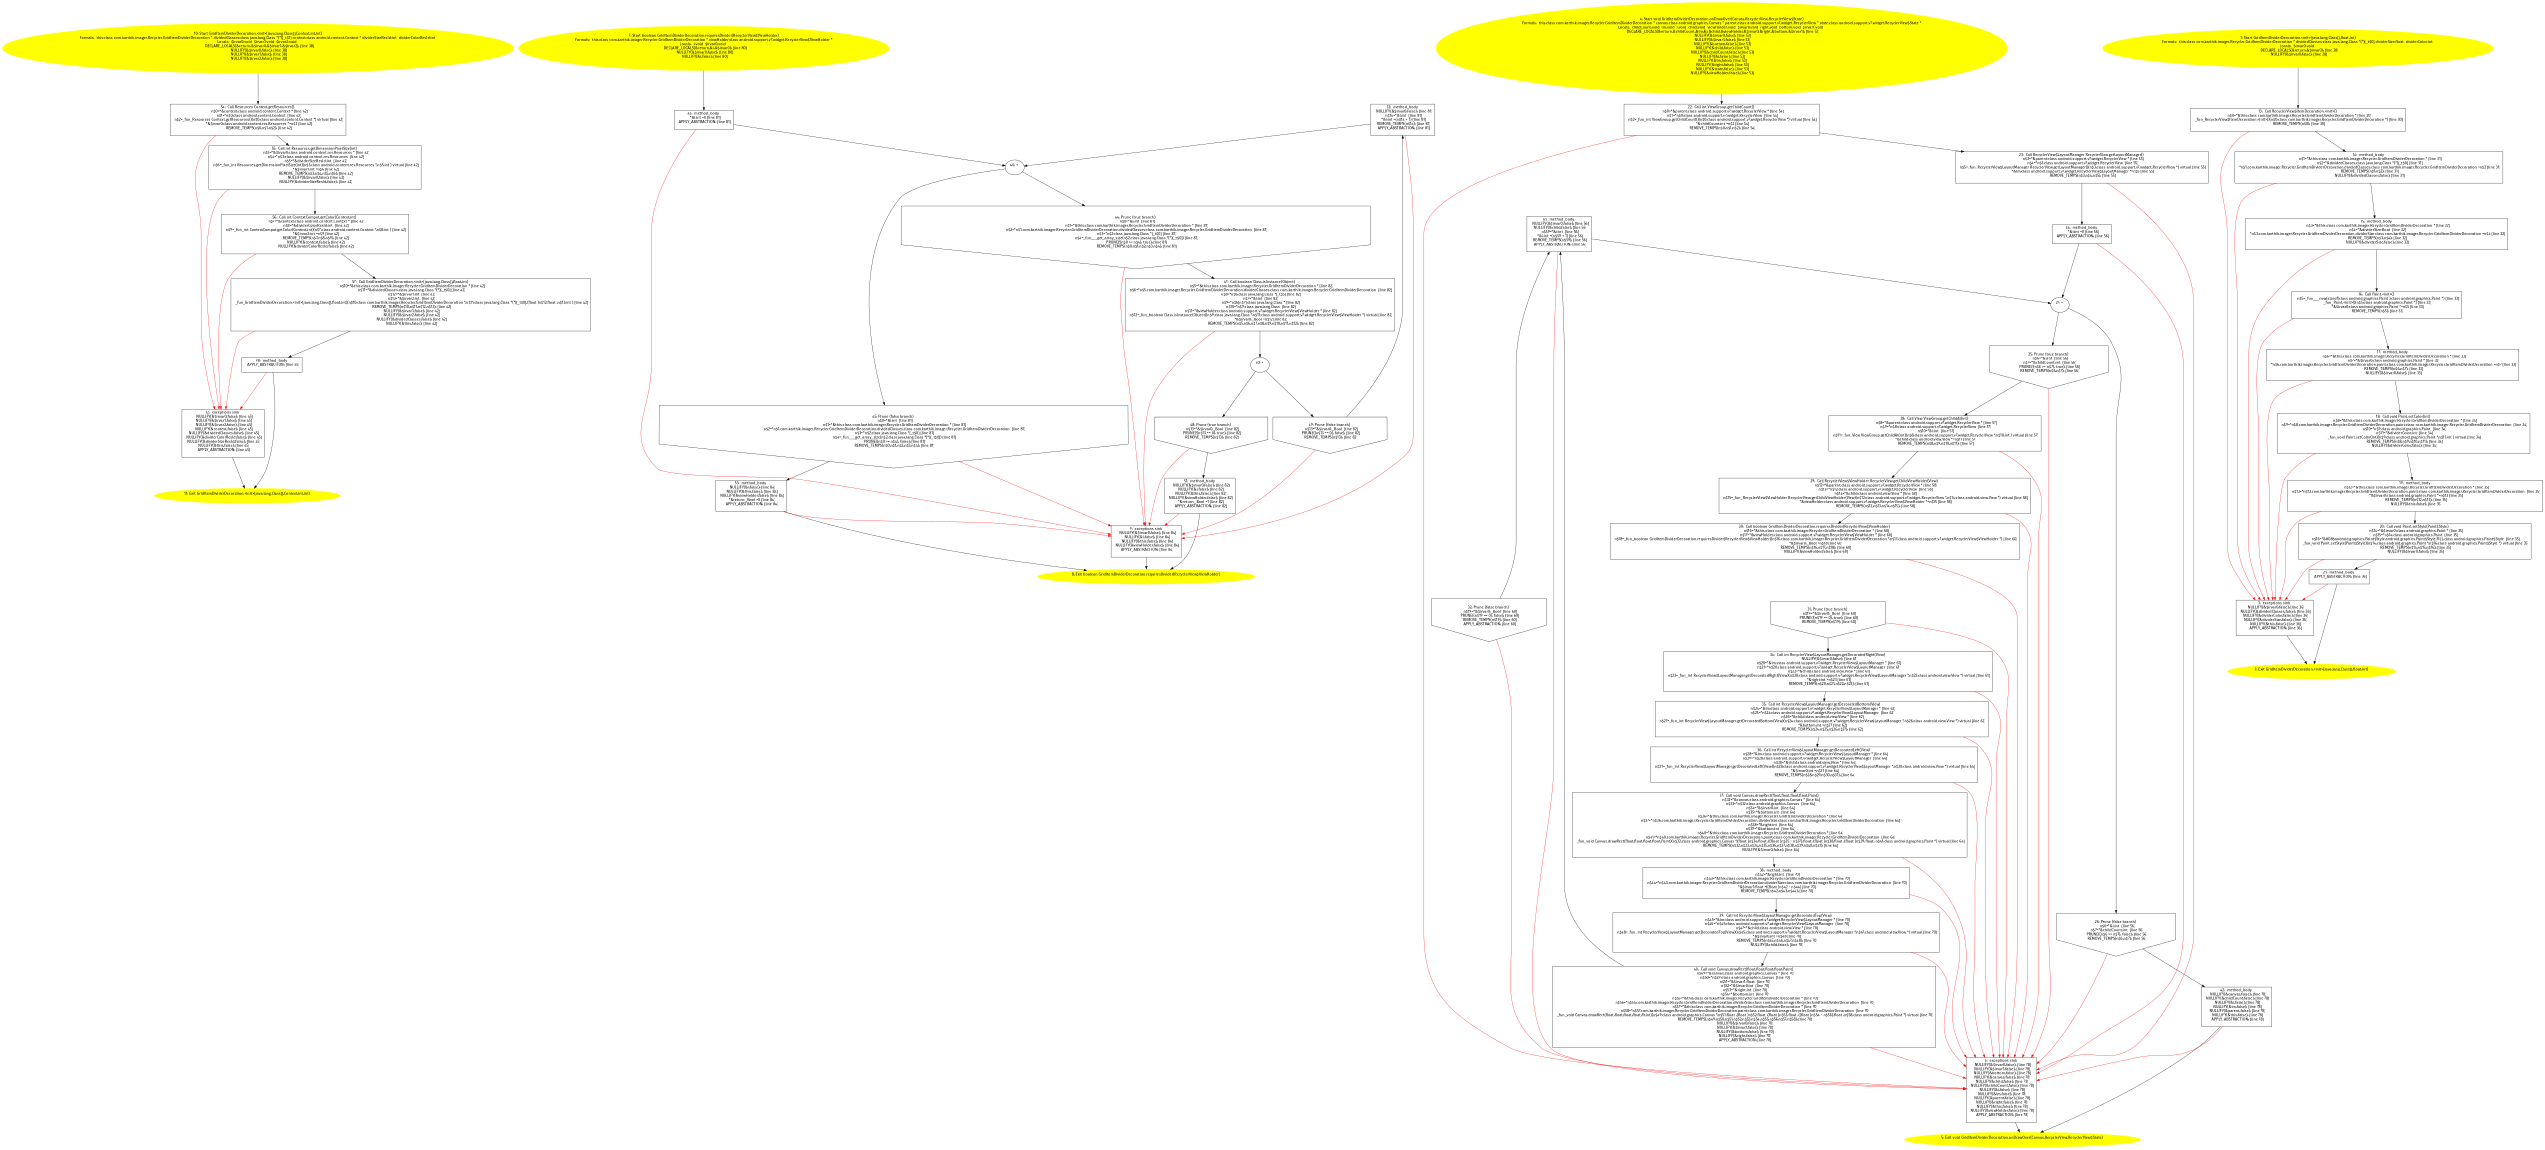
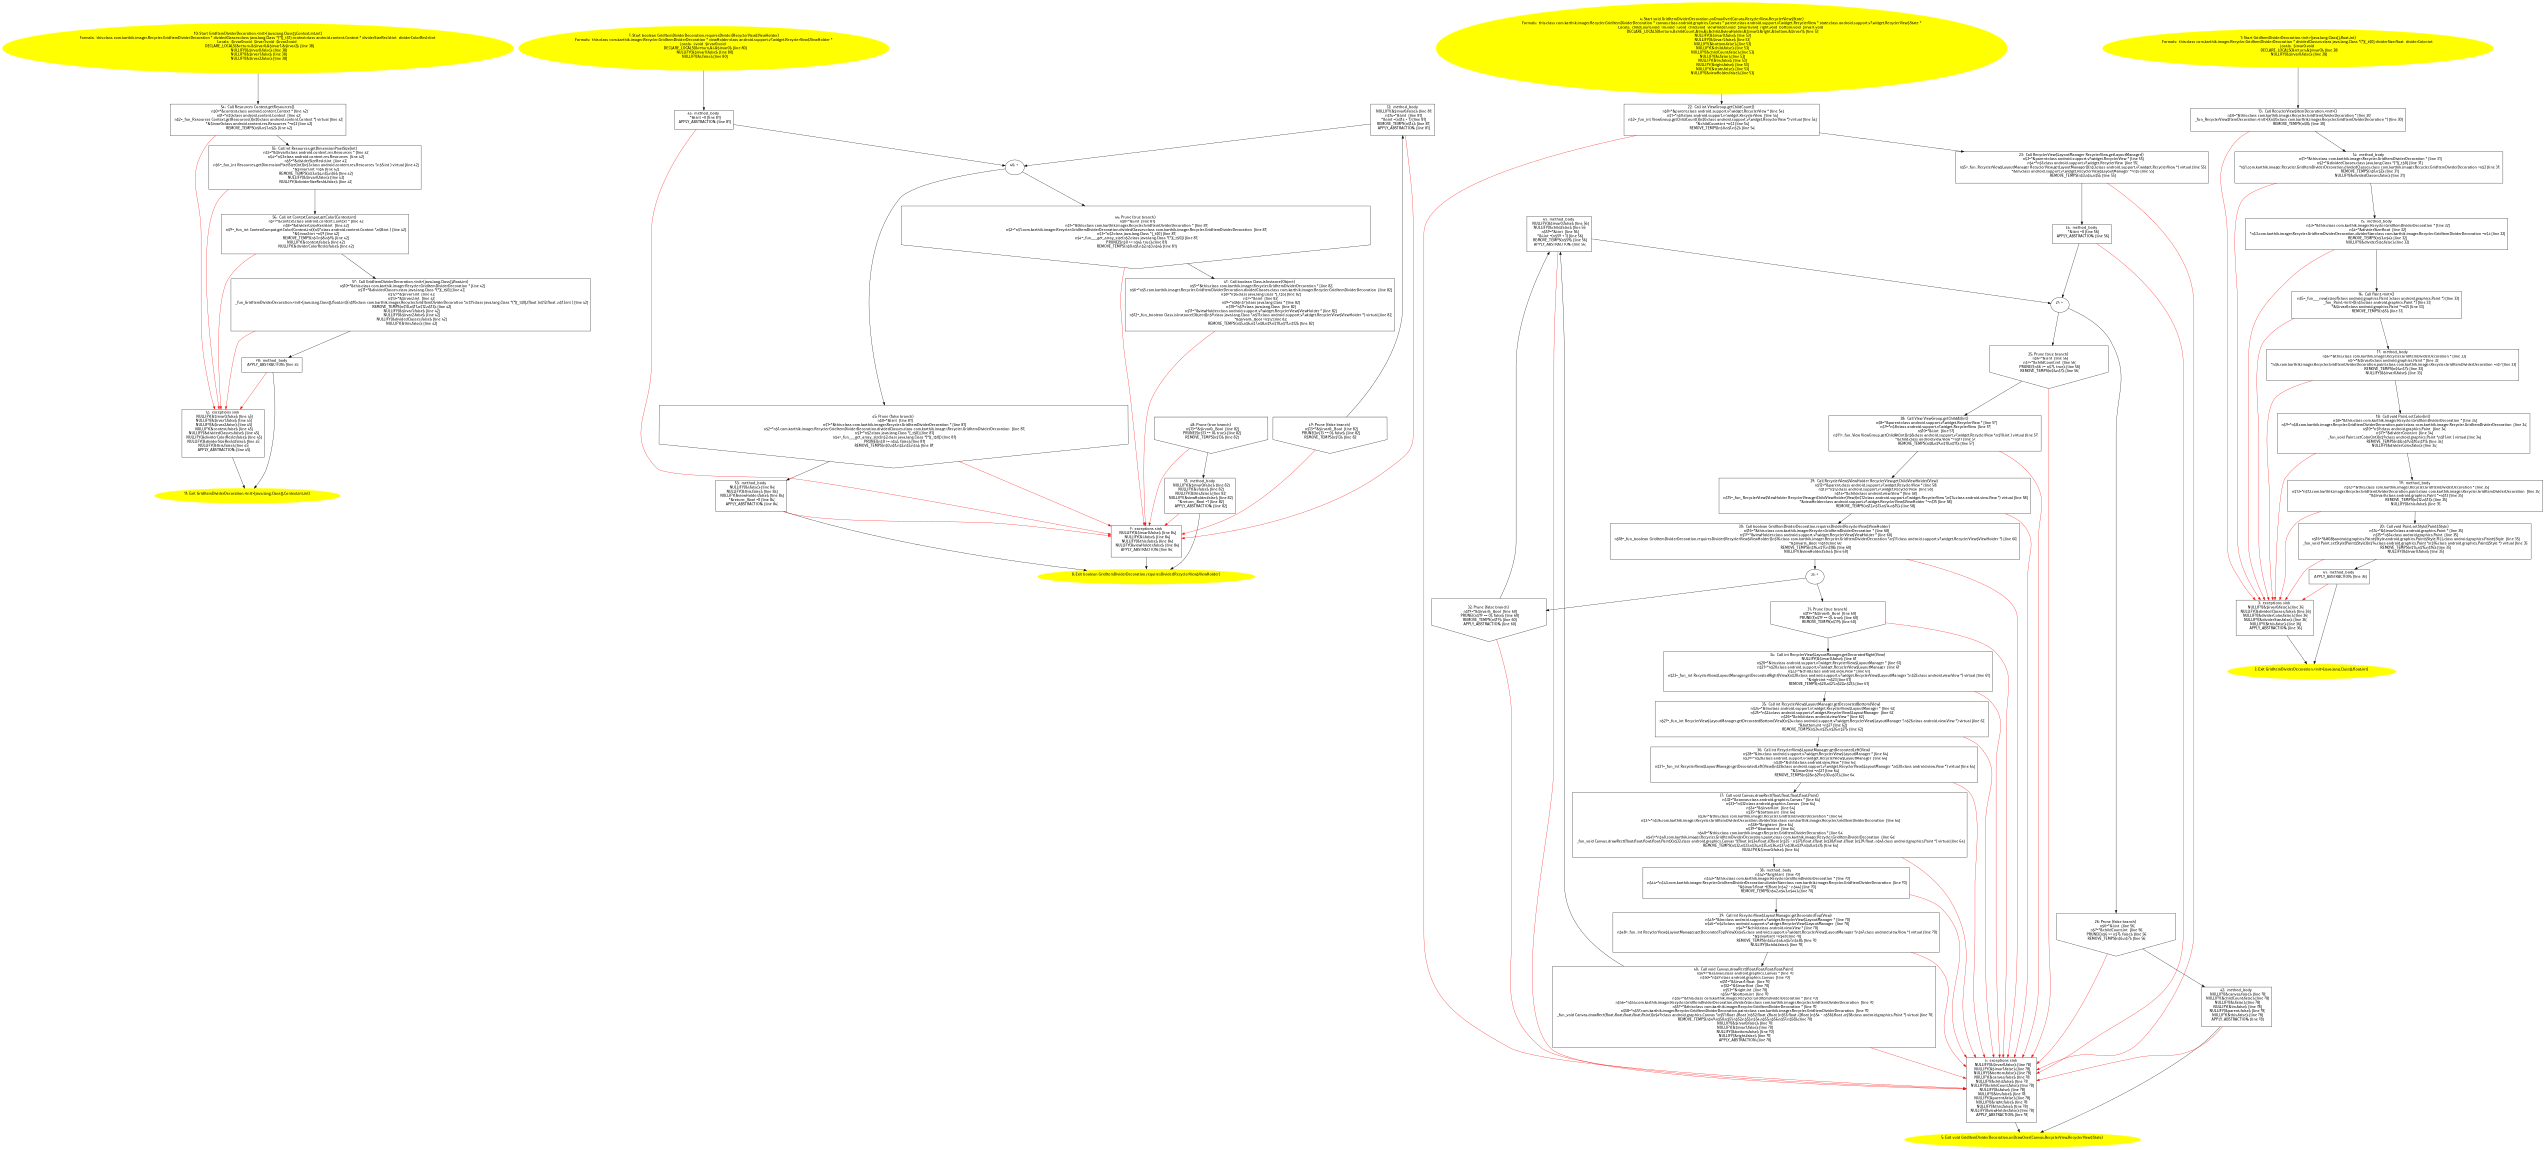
(1260, 365) -> none
none -> (1815, 577)
(2339, 577) -> (2339, 577)
